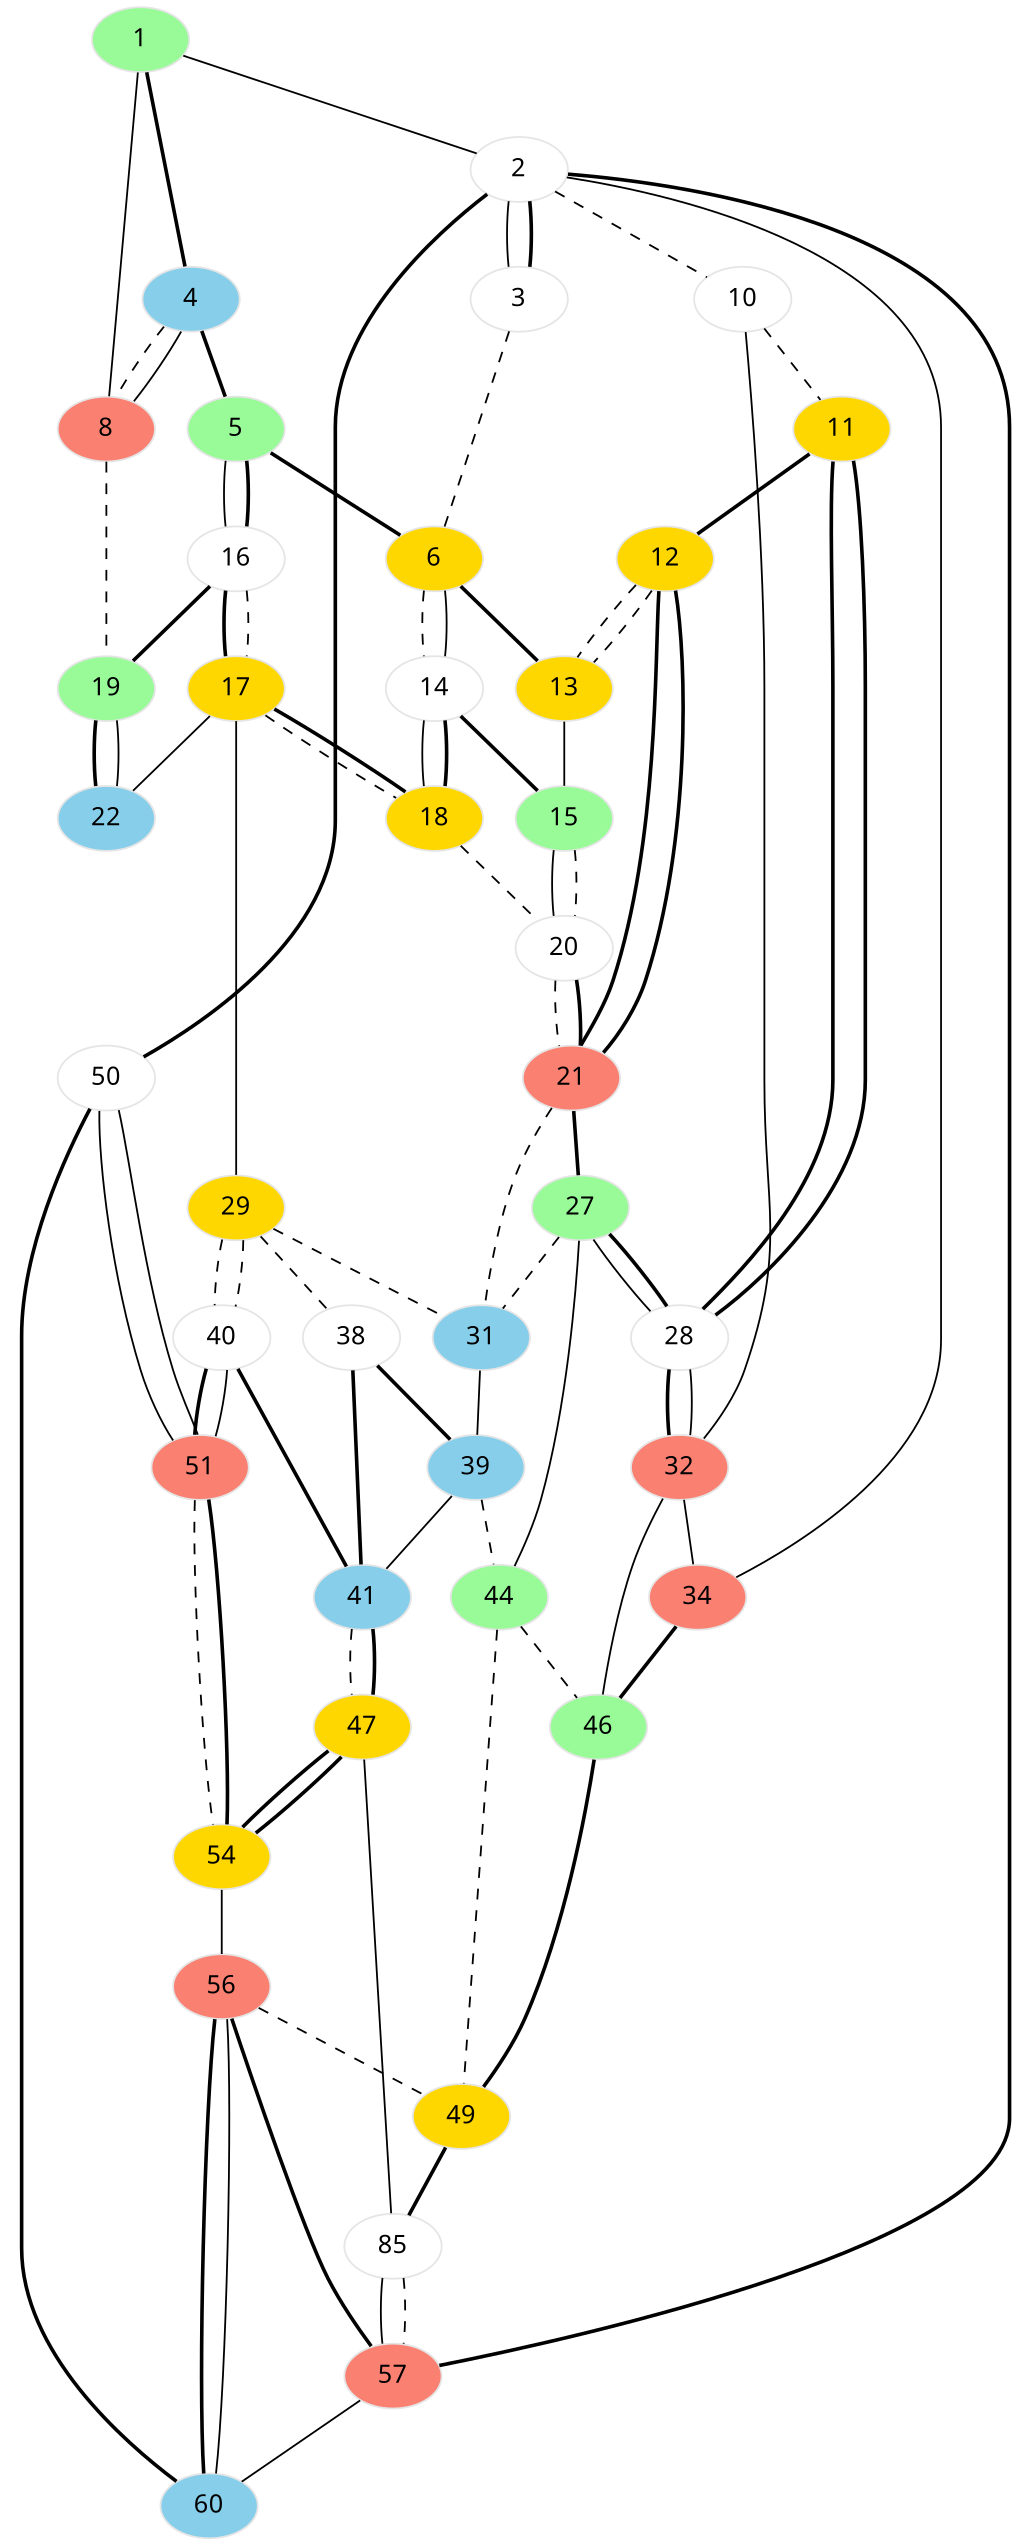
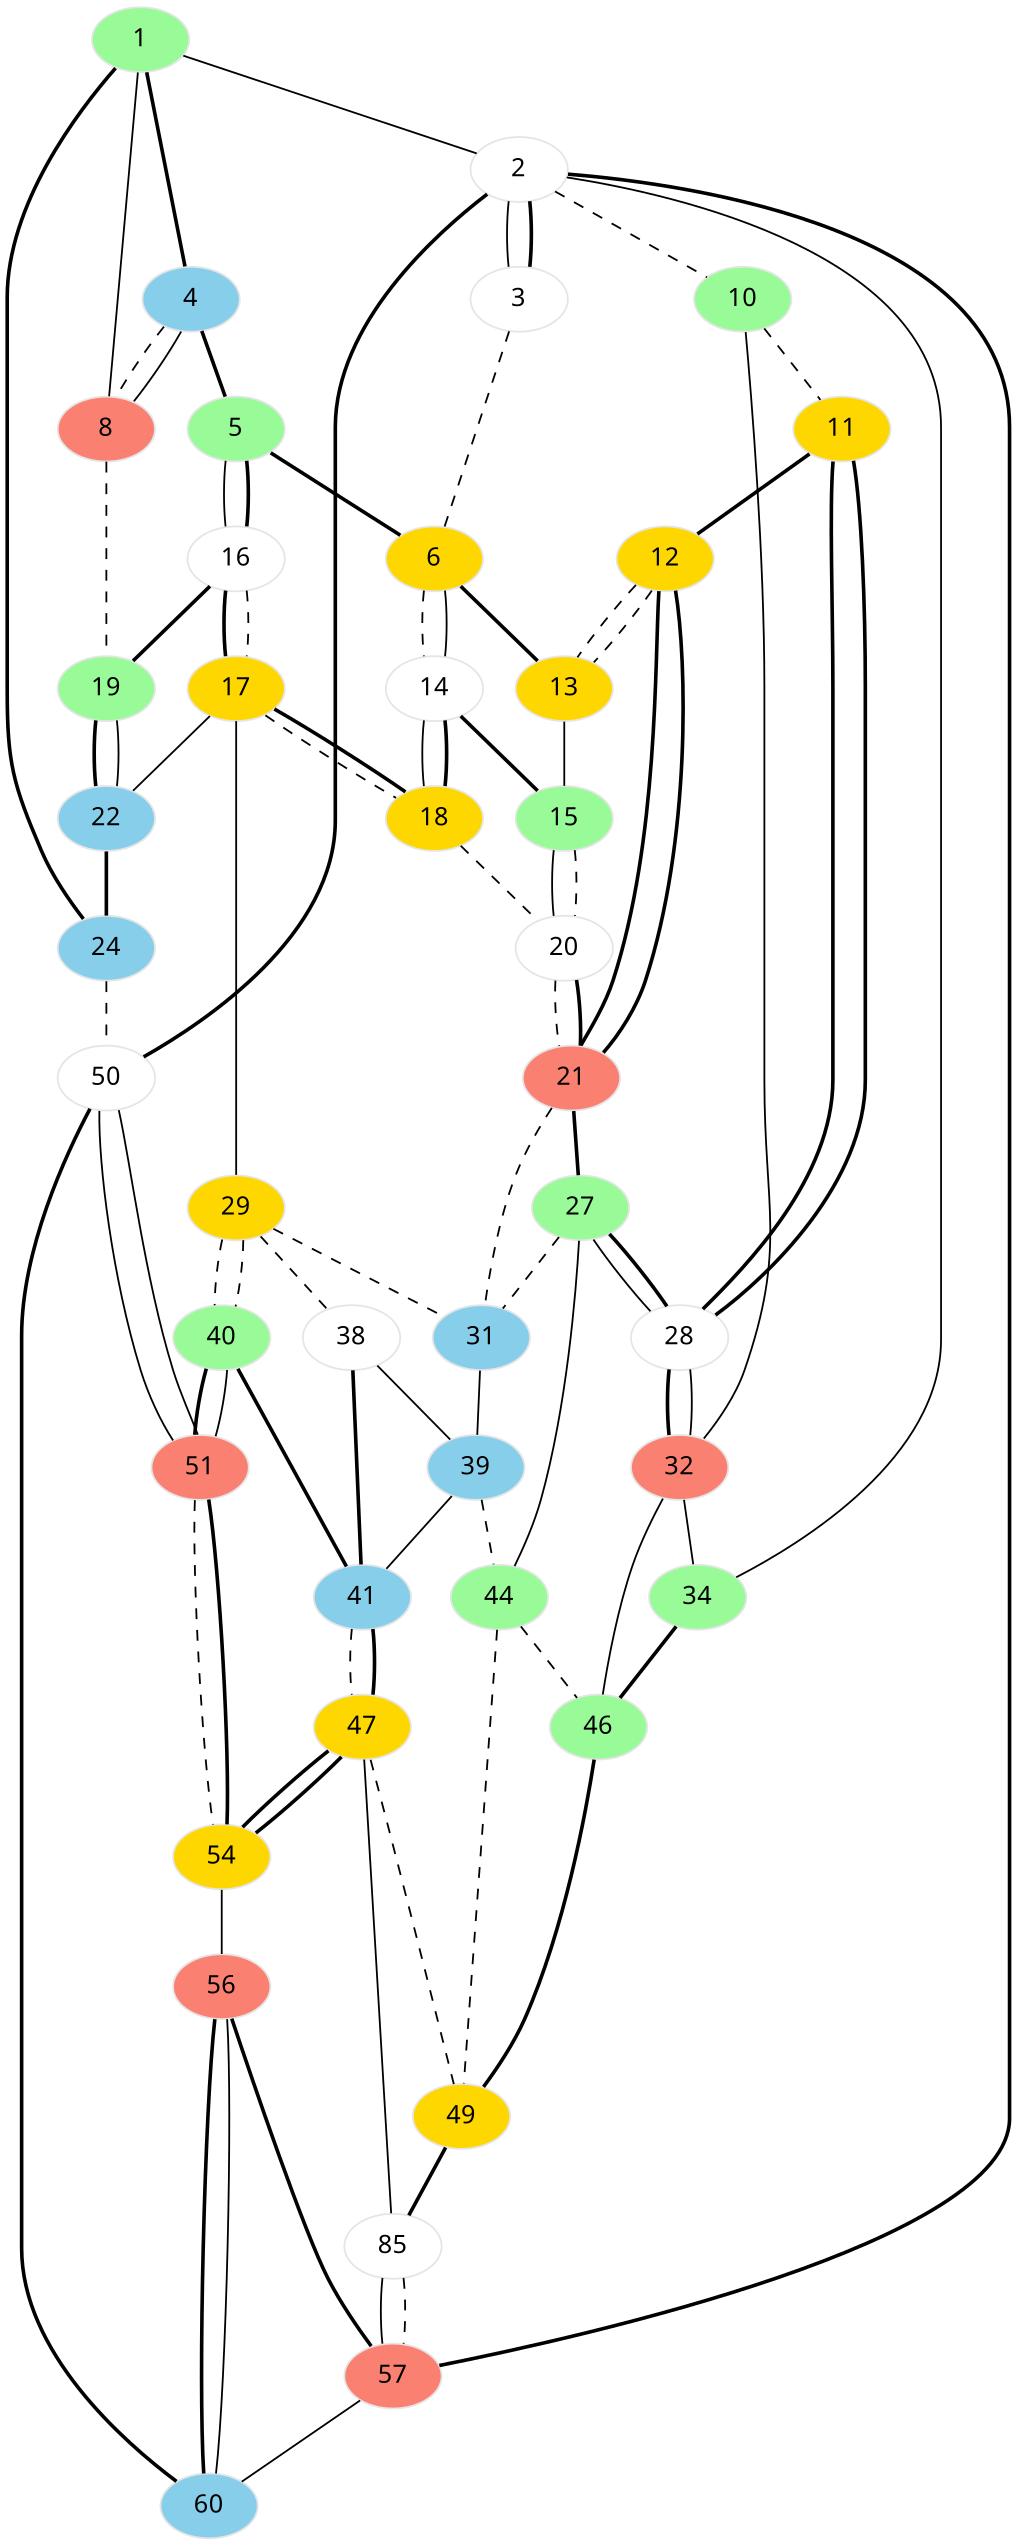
(743, 299) -> (743, 299)
none -> (106, 948)
(222, 1338) -> (222, 1338)
(414, 1403) -> (414, 1403)
(698, 1597) -> (698, 1597)
(341, 2051) -> (413, 1922)
